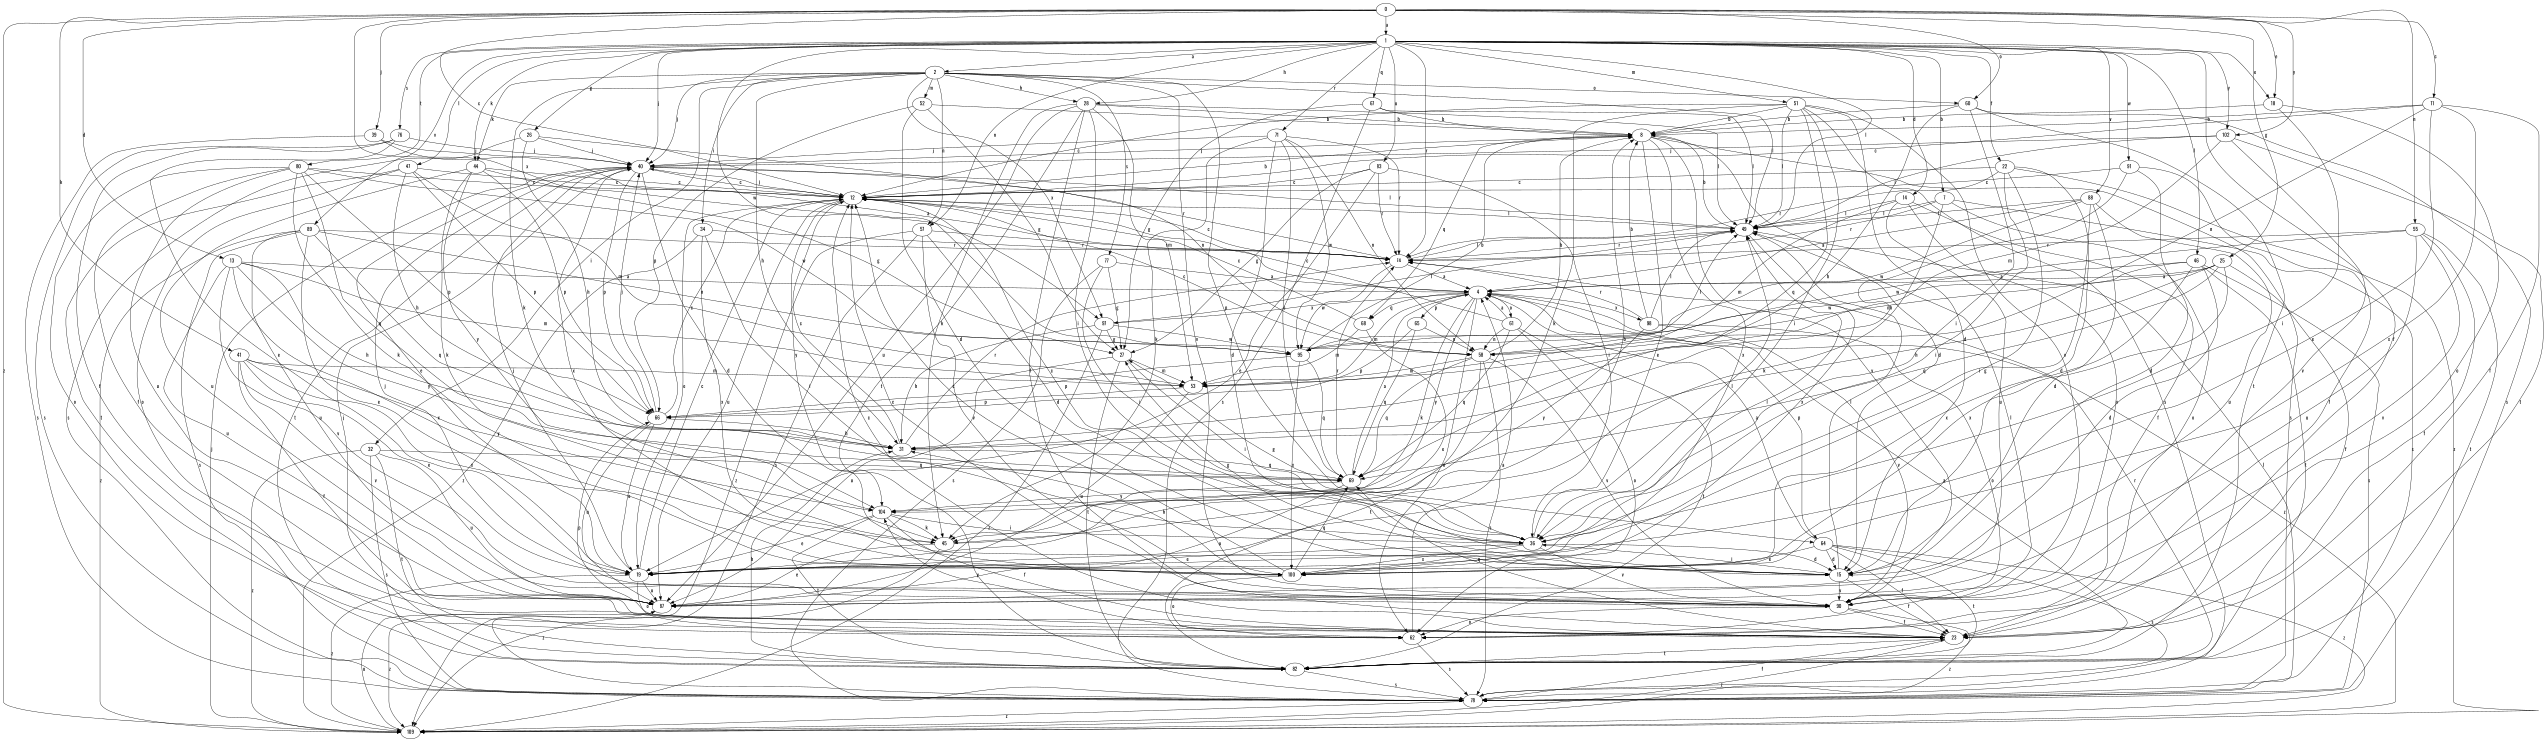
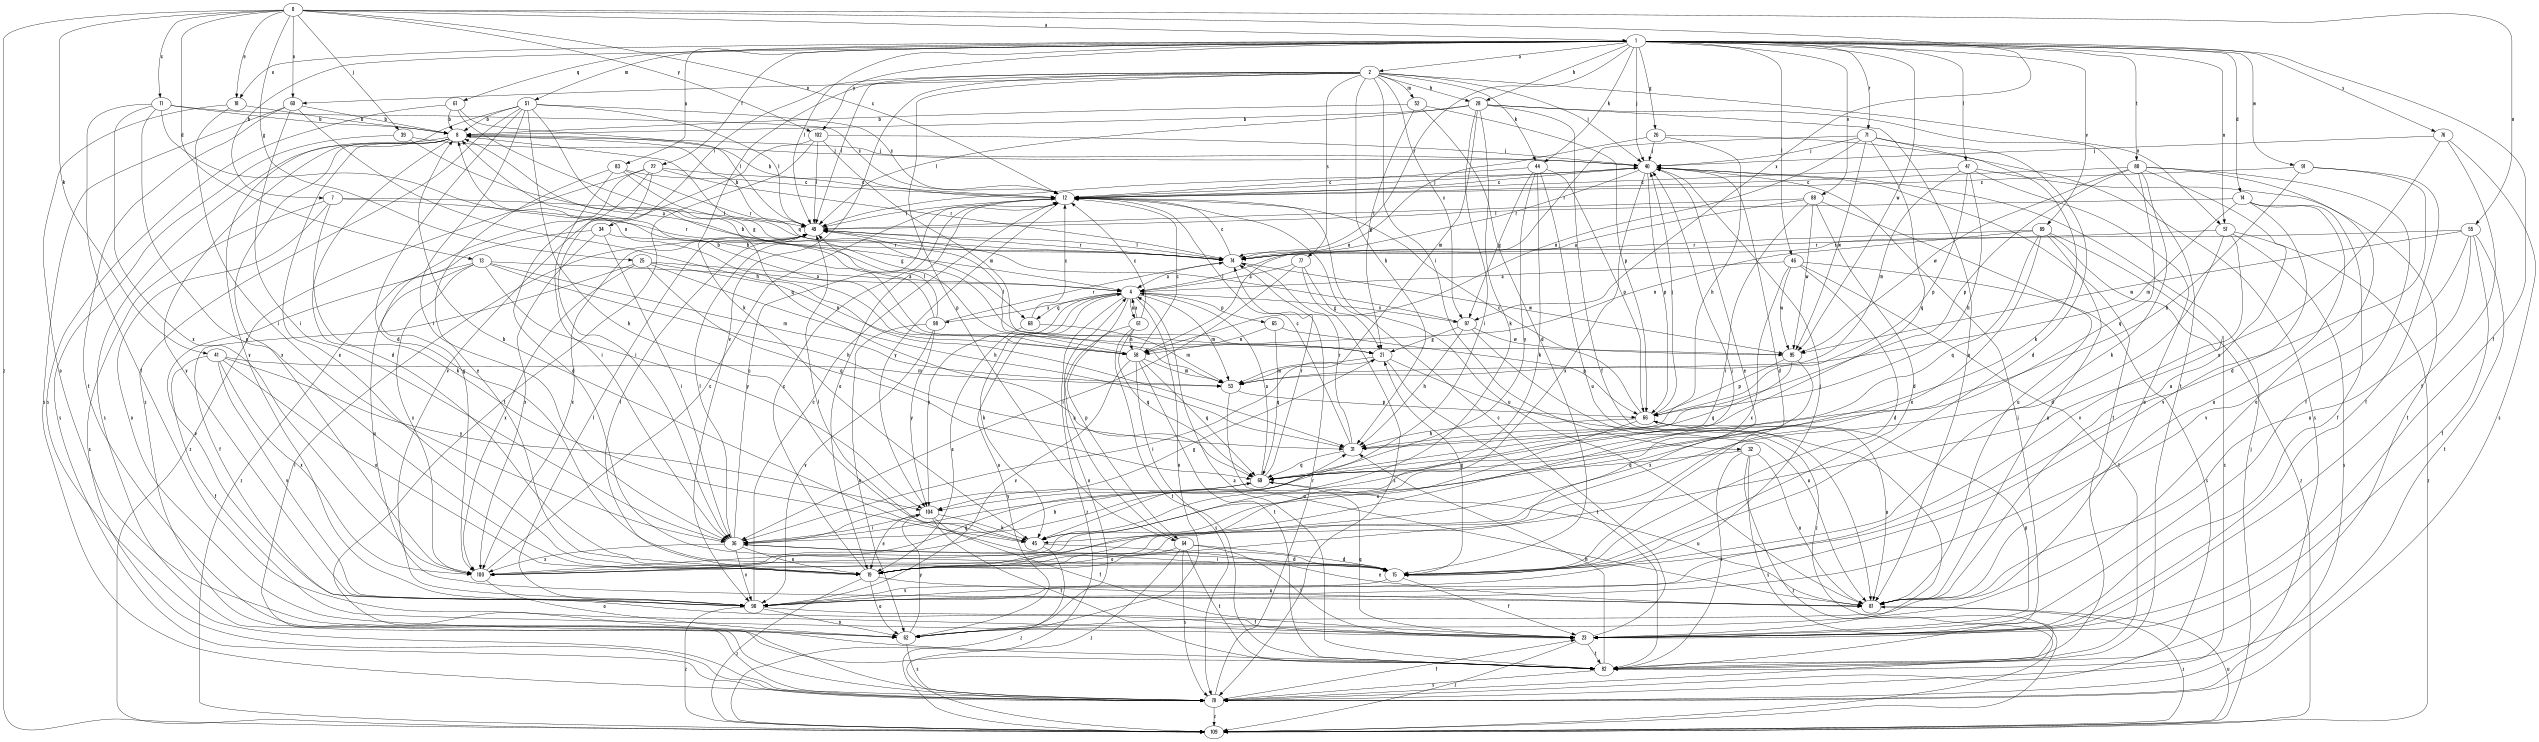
(789, 232) -> (1501, 239)
(1284, 308) -> (1922, 308)
